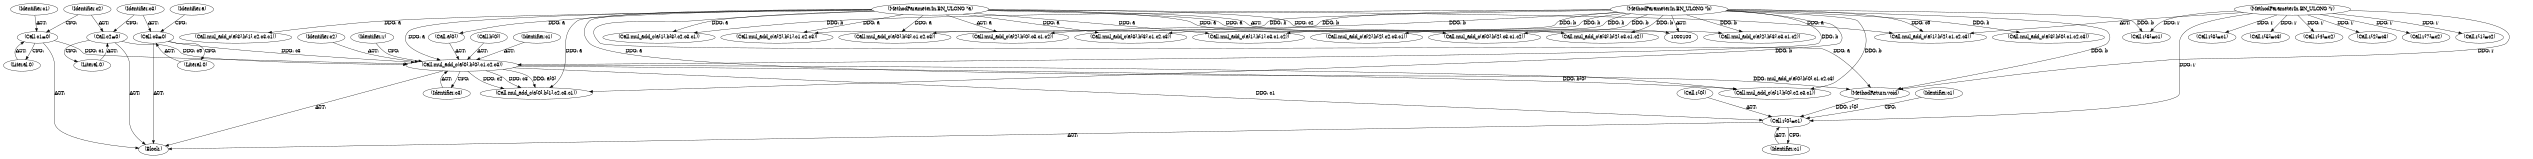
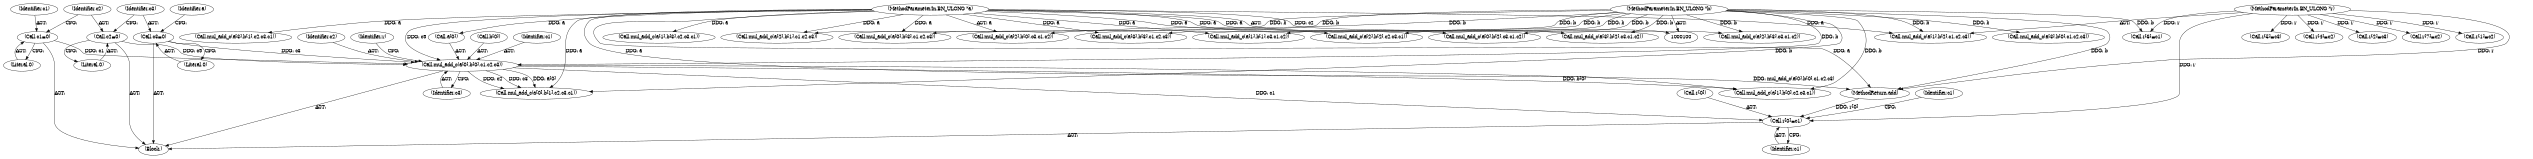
(1062, 15) -> none
(1921, 23) -> (1921, 23)
none -> (1155, 24)
(417, 37) -> (417, 37)
(2212, 37) -> none
(1875, 93) -> (1875, 93)
